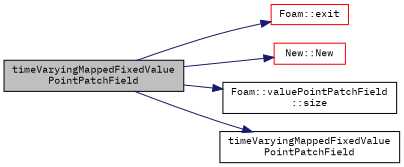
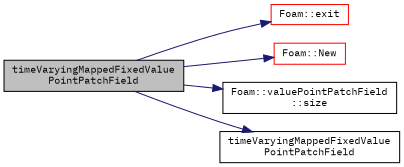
(310, 54) -> (310, 54)
